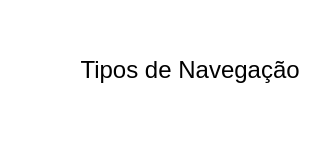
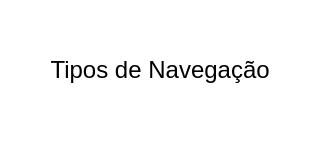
(191, 71) -> (161, 71)
